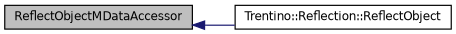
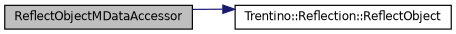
(220, 25) -> (208, 9)
